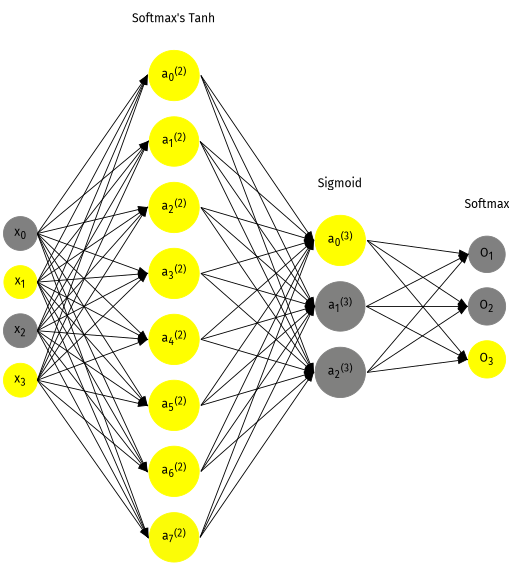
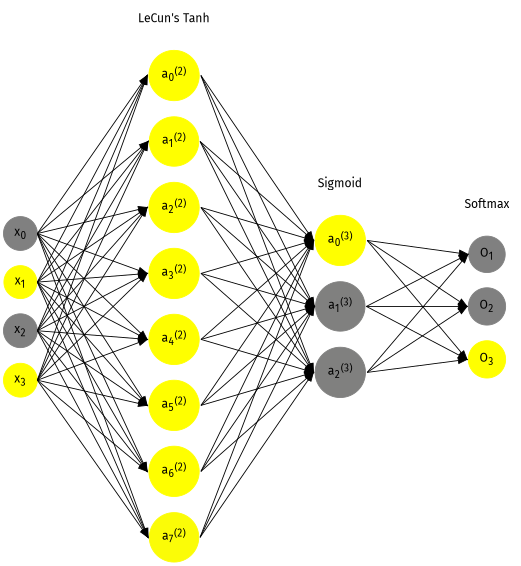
(174, 19) -> (174, 19)
